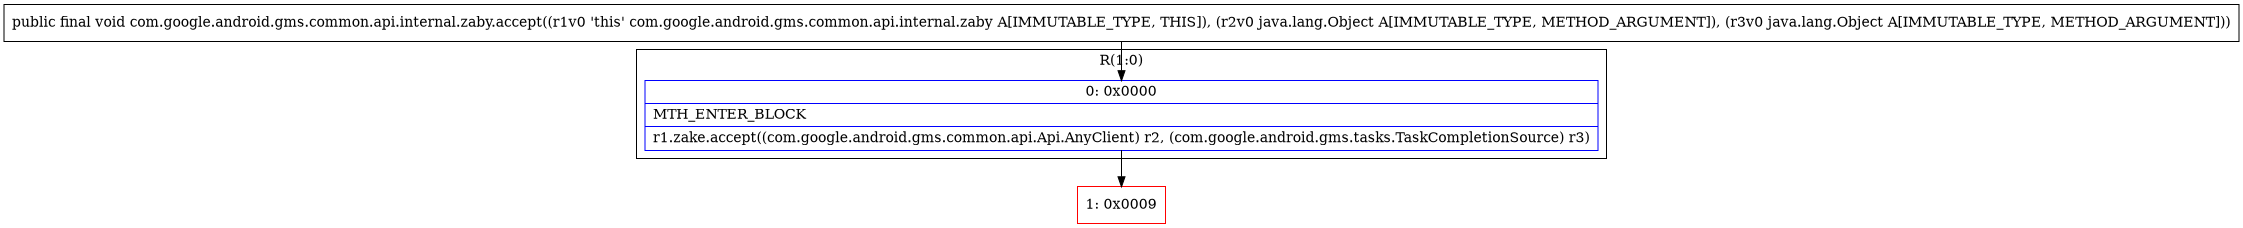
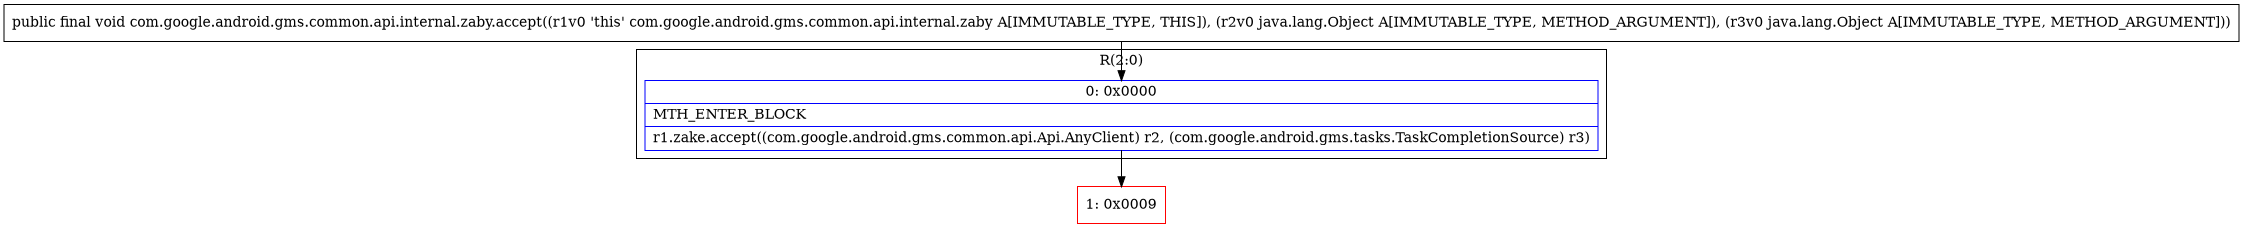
(1122, 61) -> (1122, 61)
